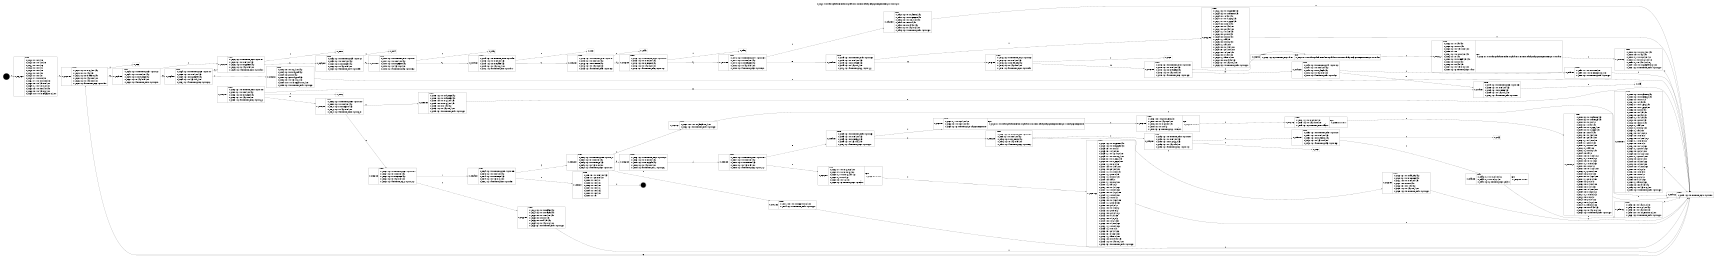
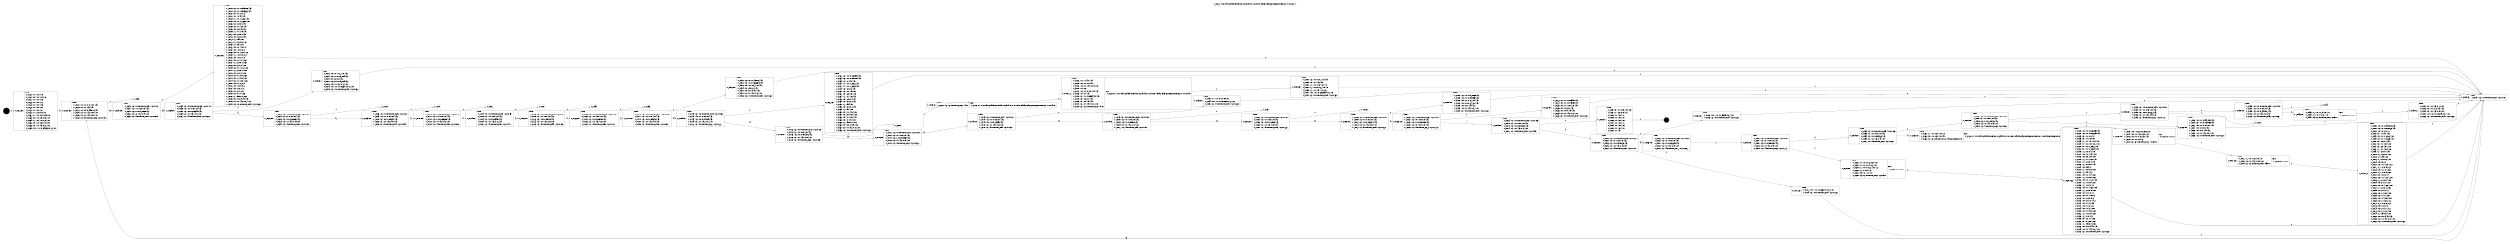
(188, 65) -> (186, 88)
(869, 90) -> (1196, 122)
